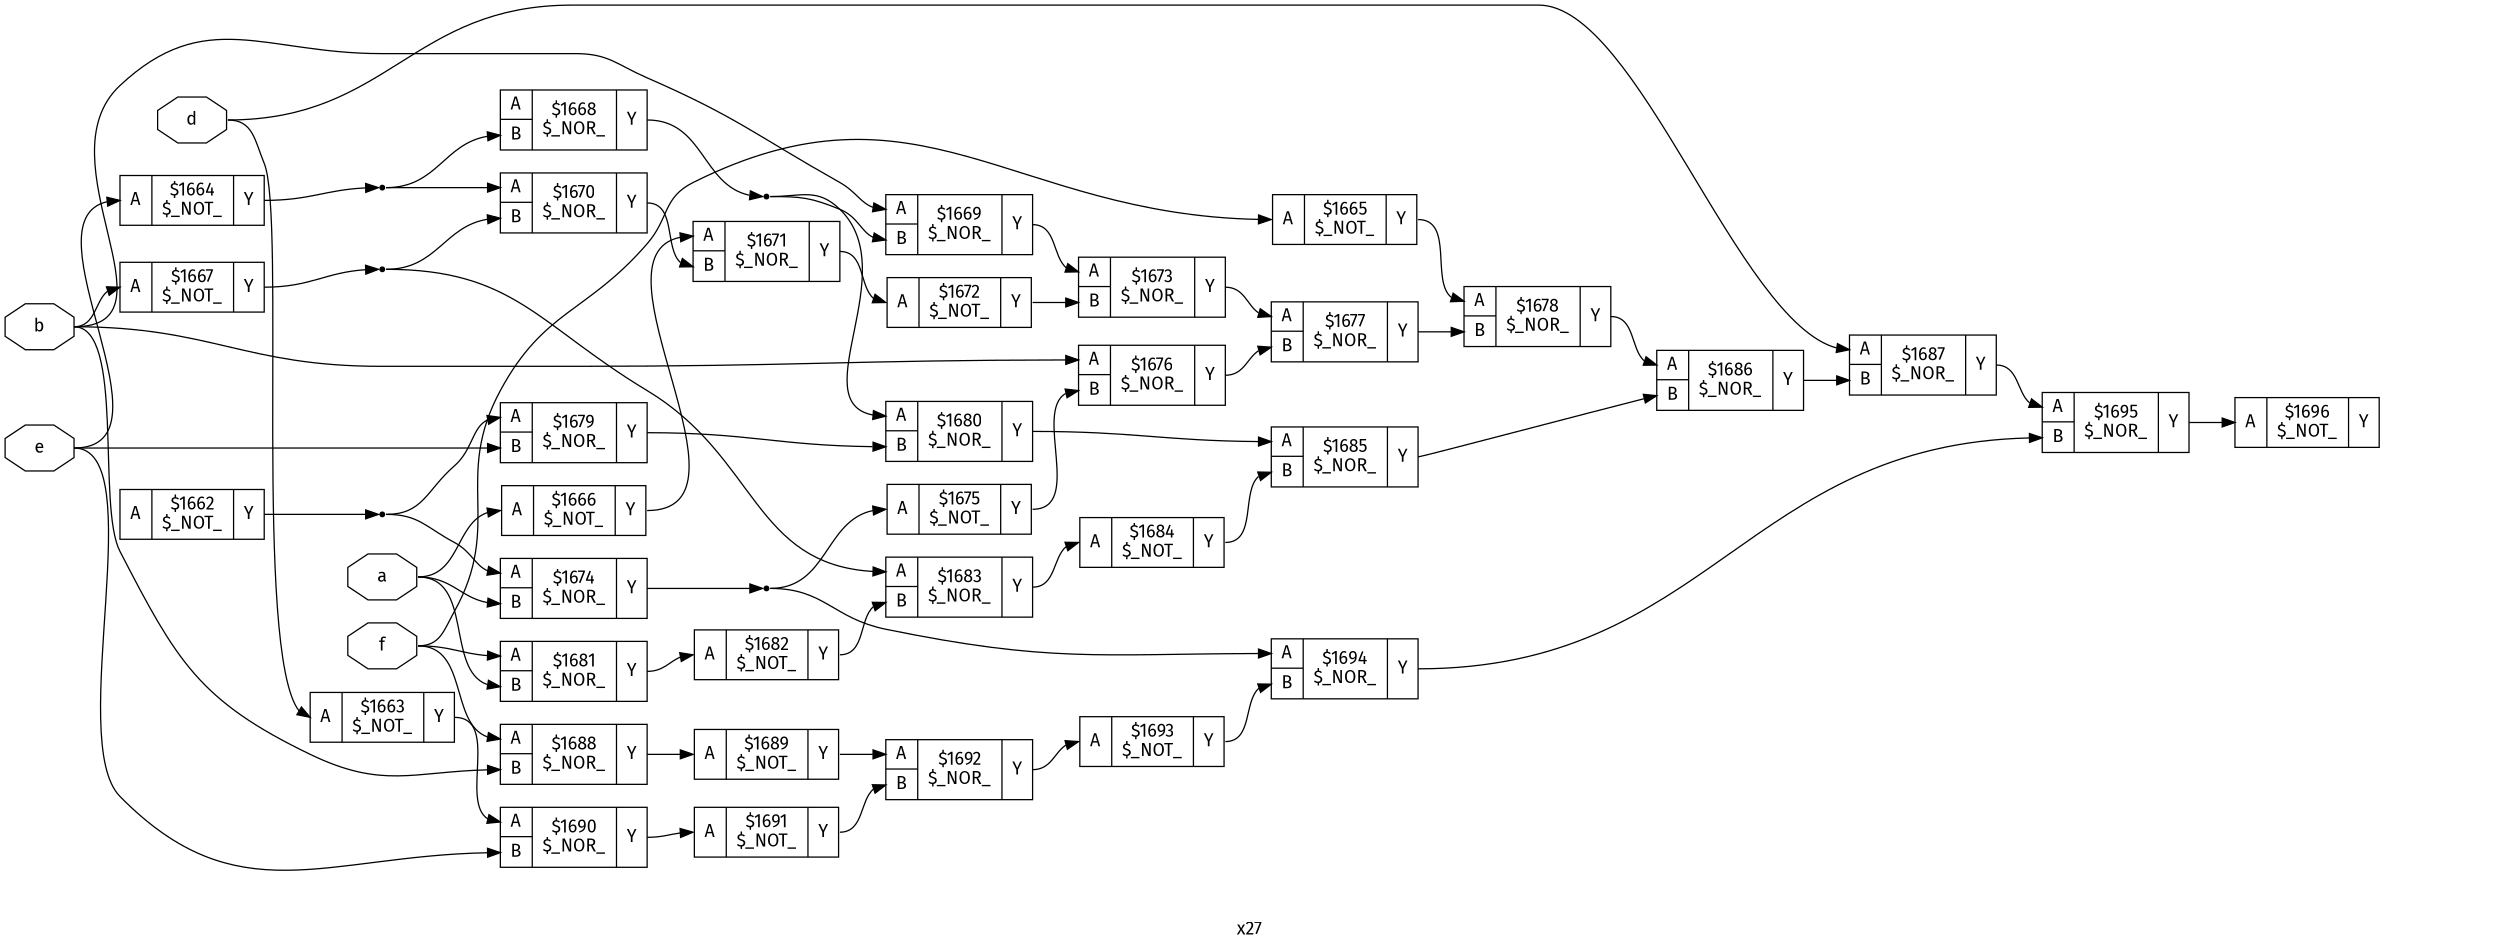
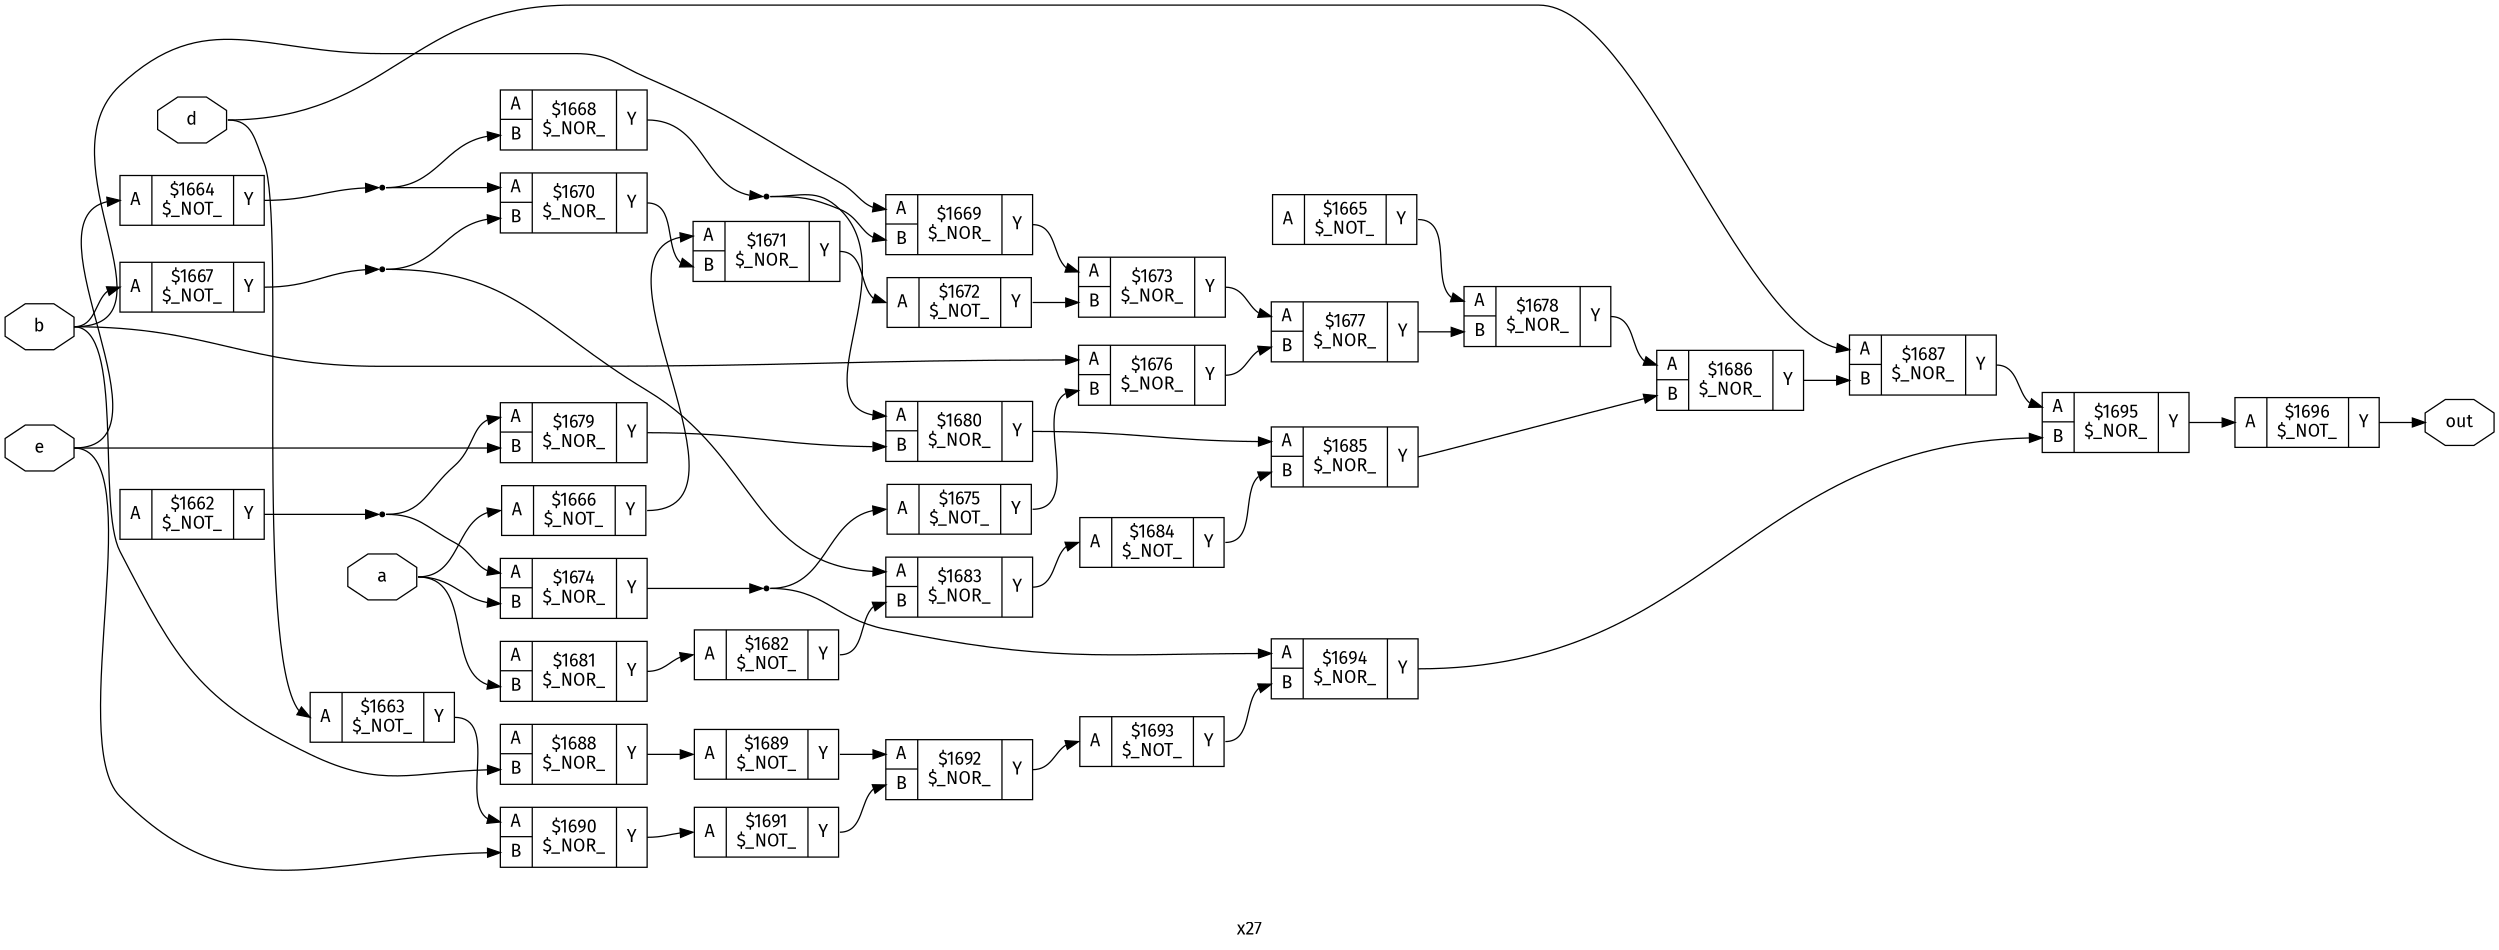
none -> (2460, 422)
(382, 646) -> none
